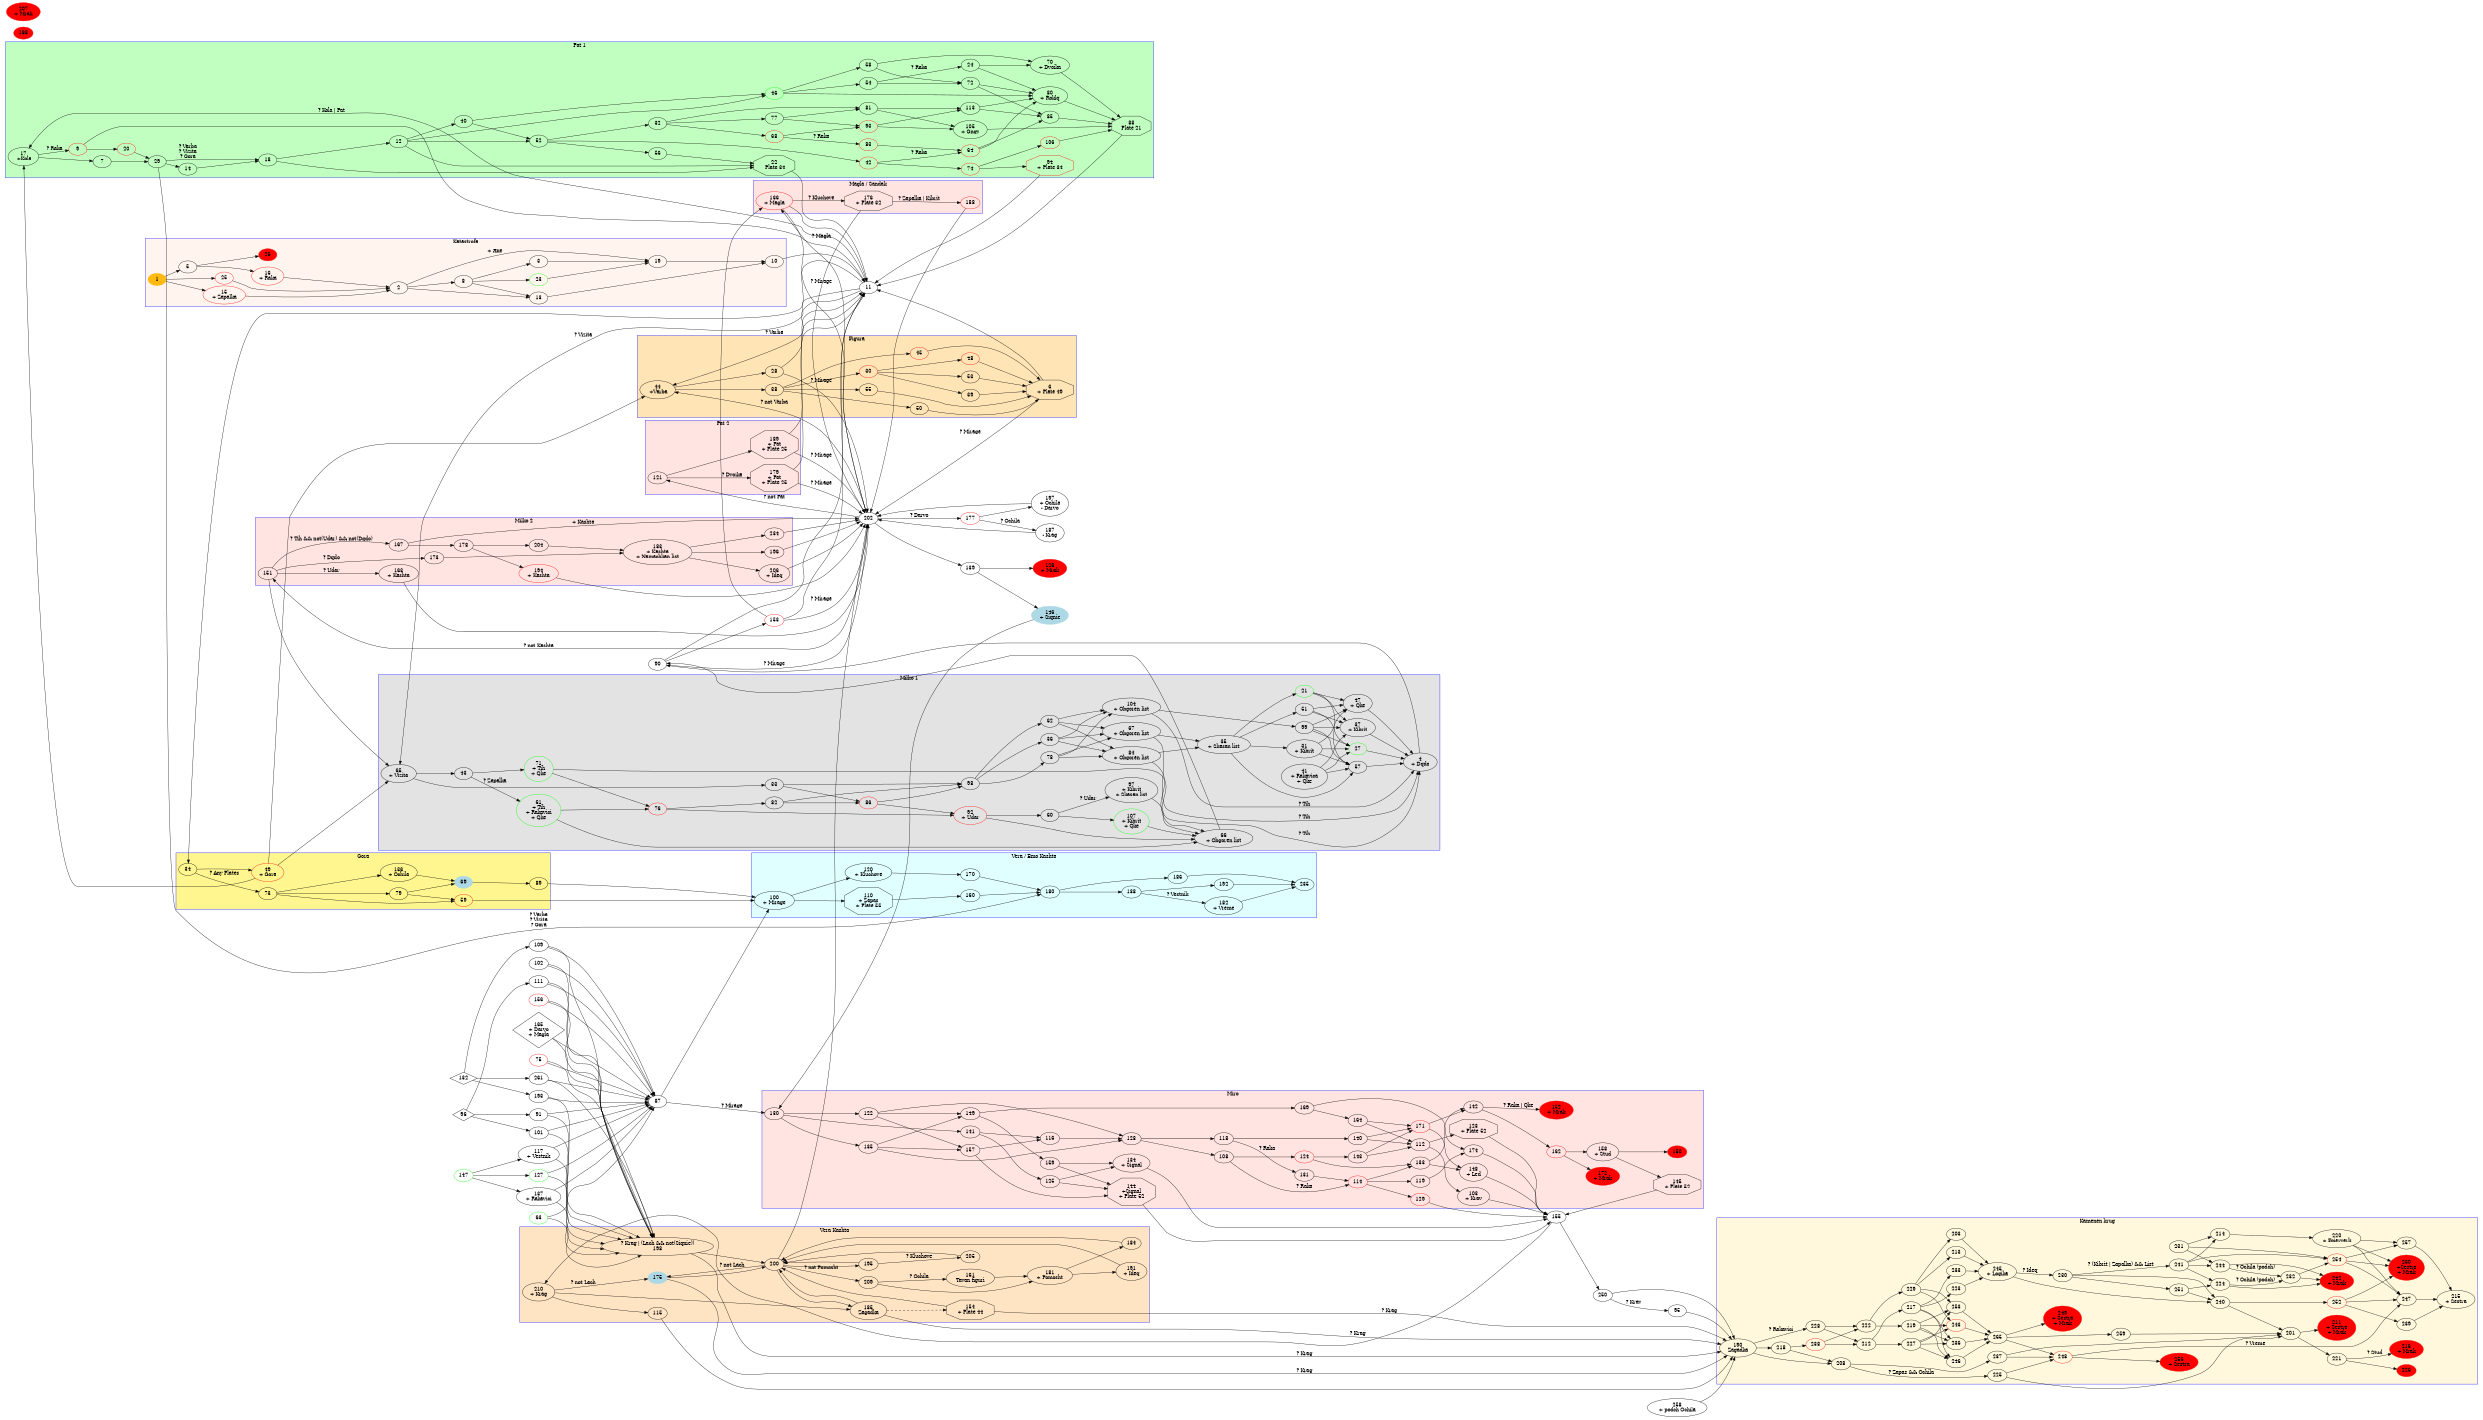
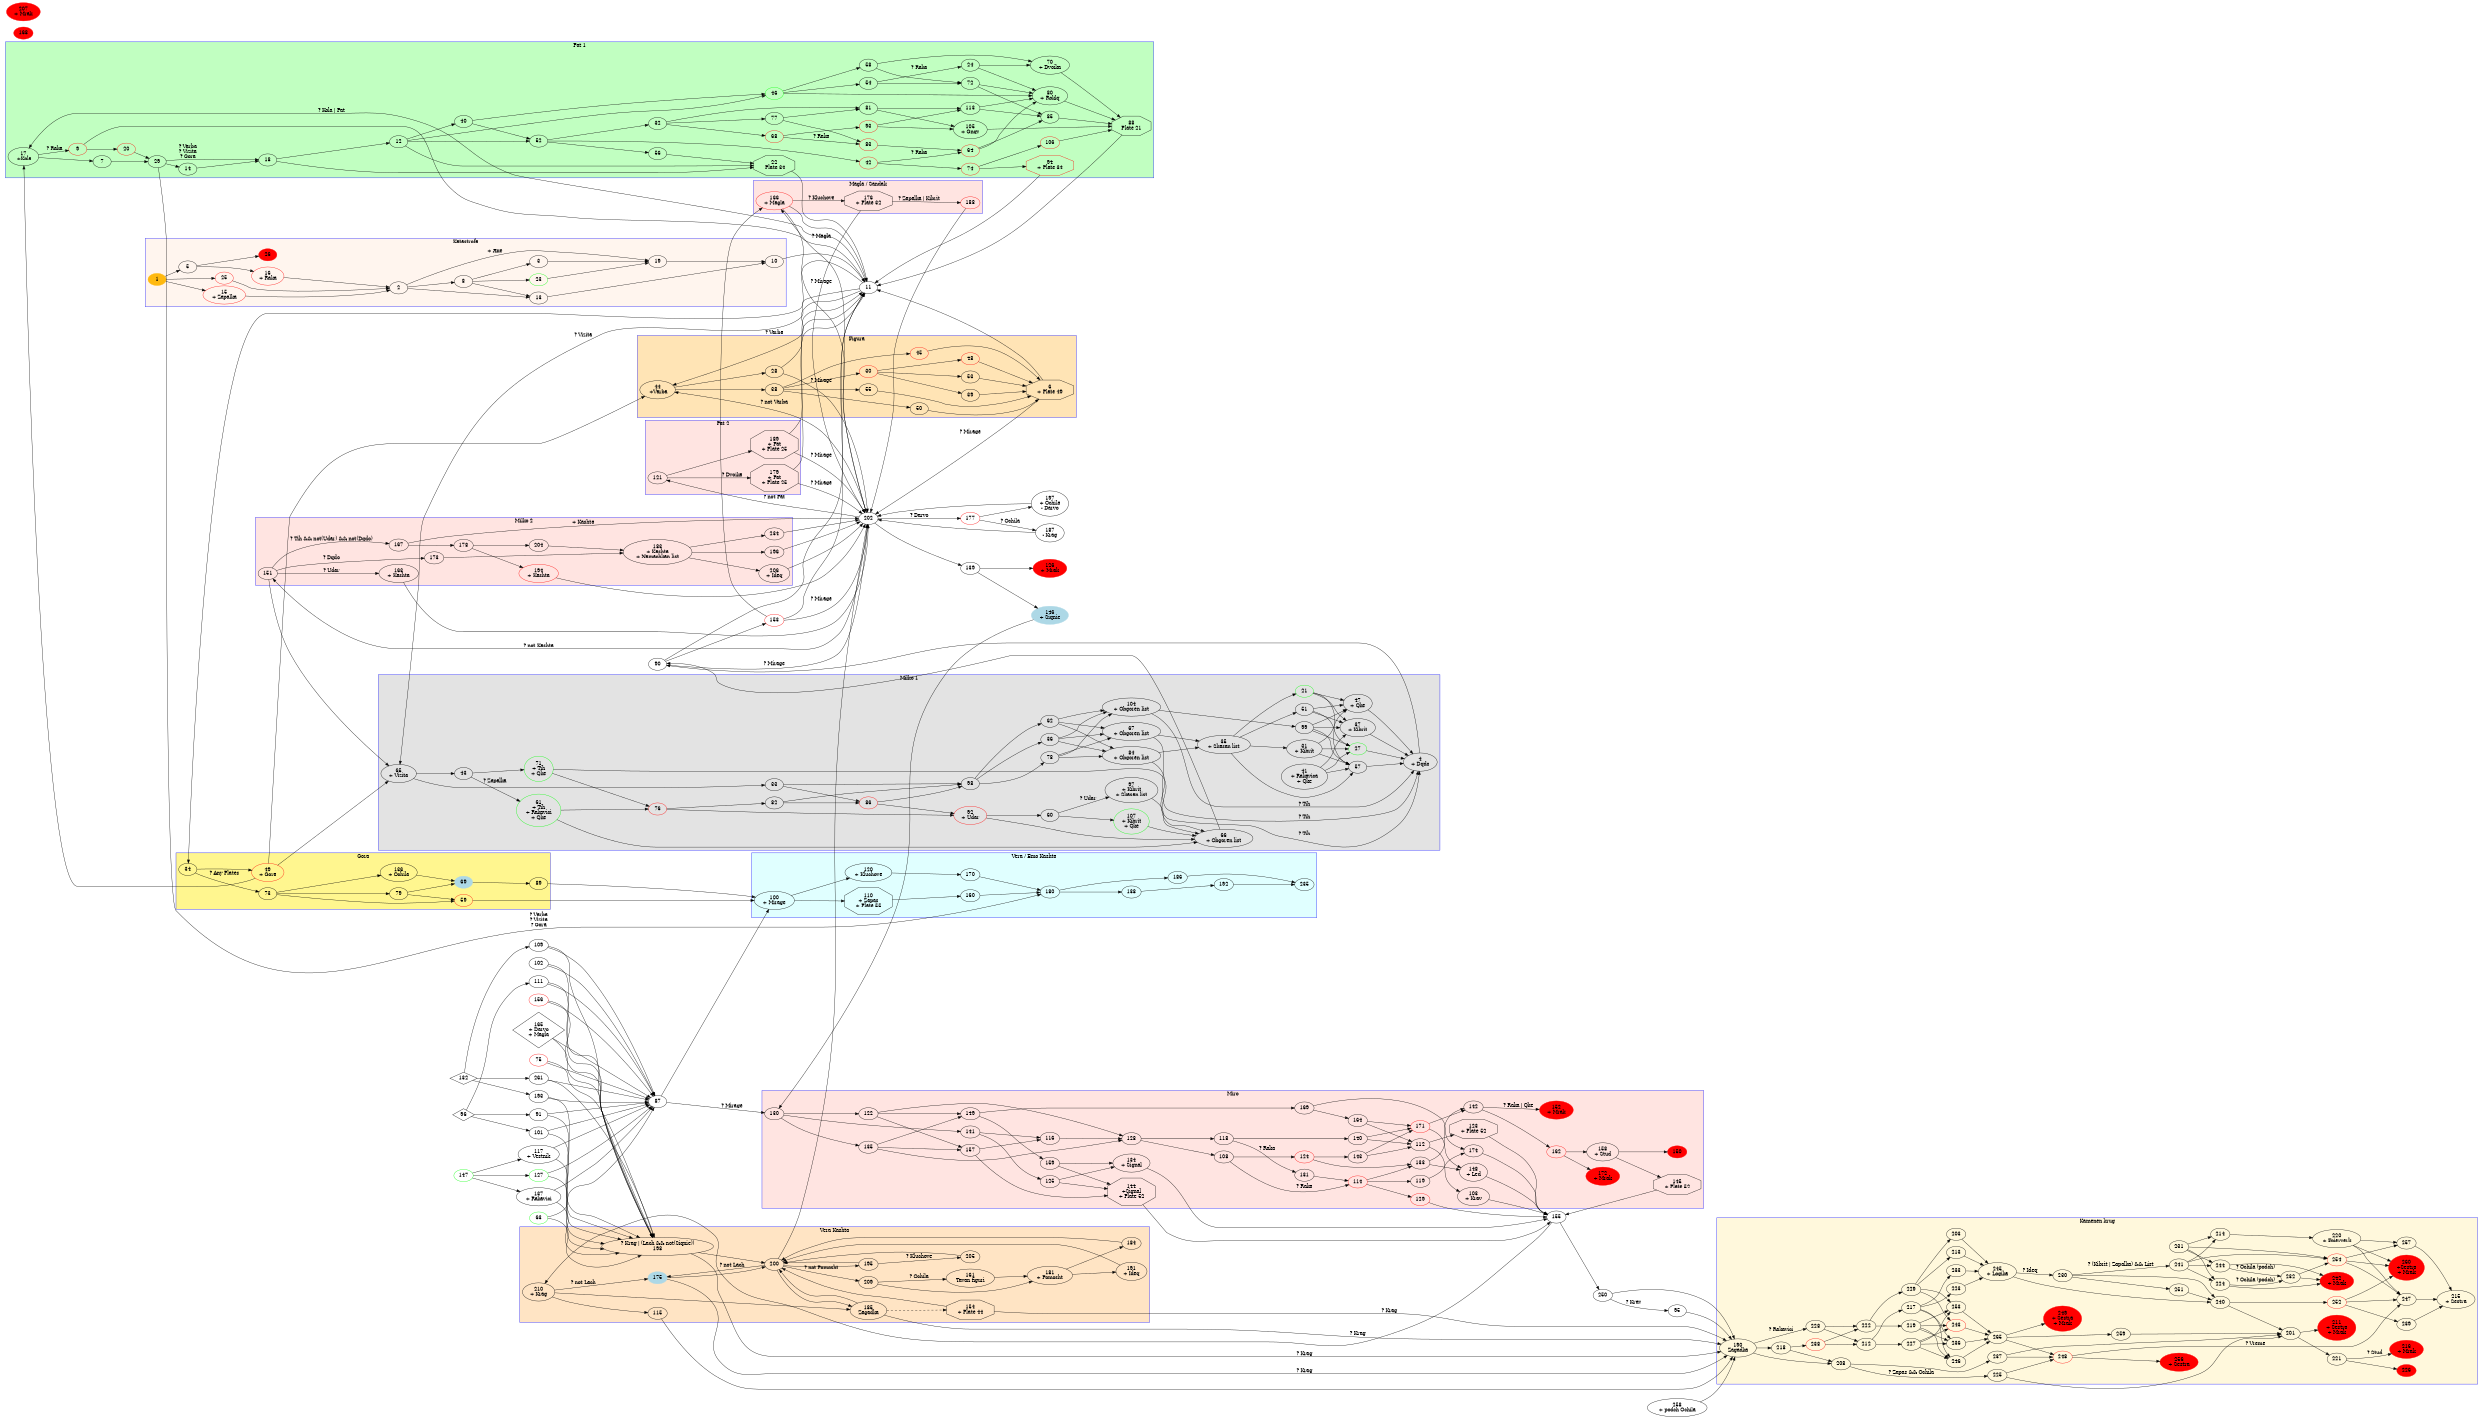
(820, 122) -> (821, 129)
(1224, 906) -> none
(2198, 1287) -> (2202, 1261)
